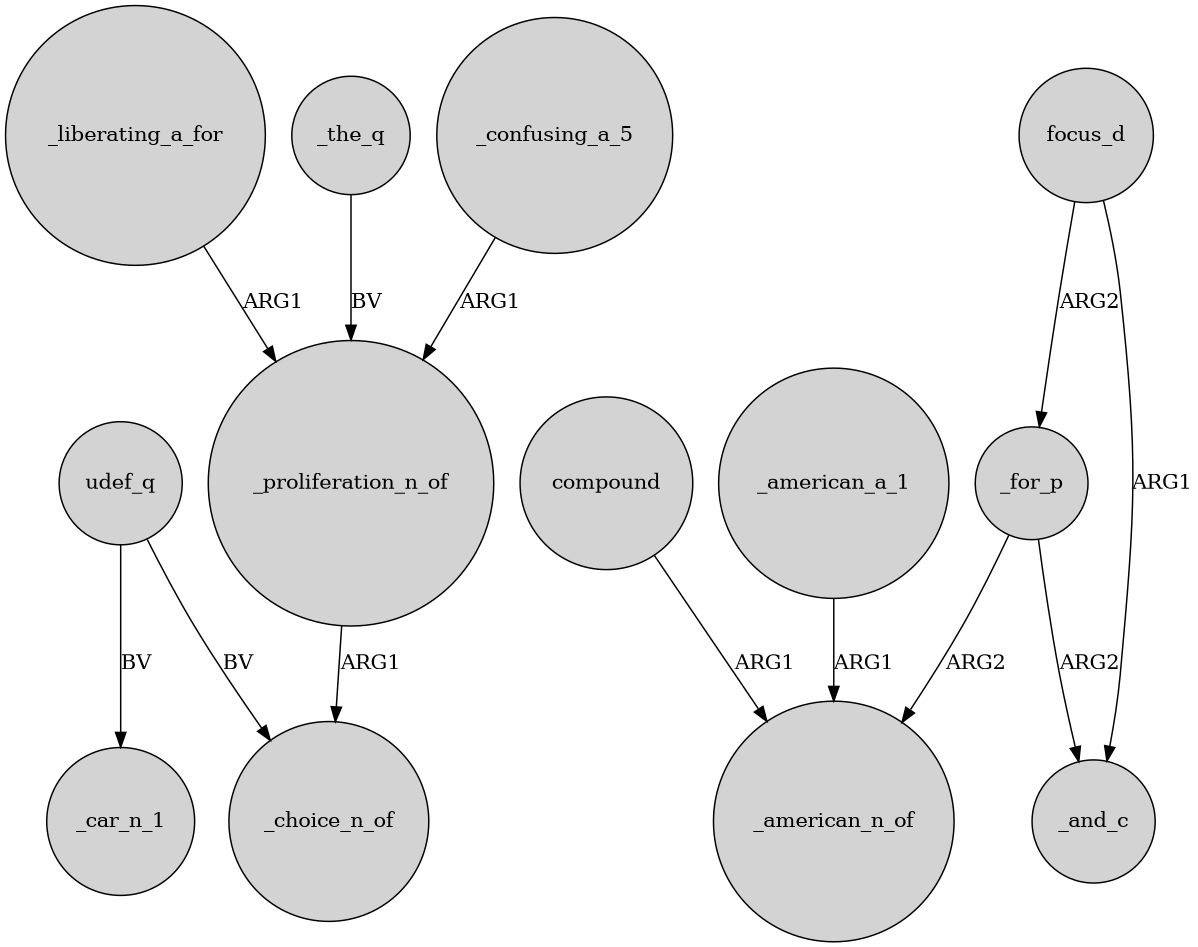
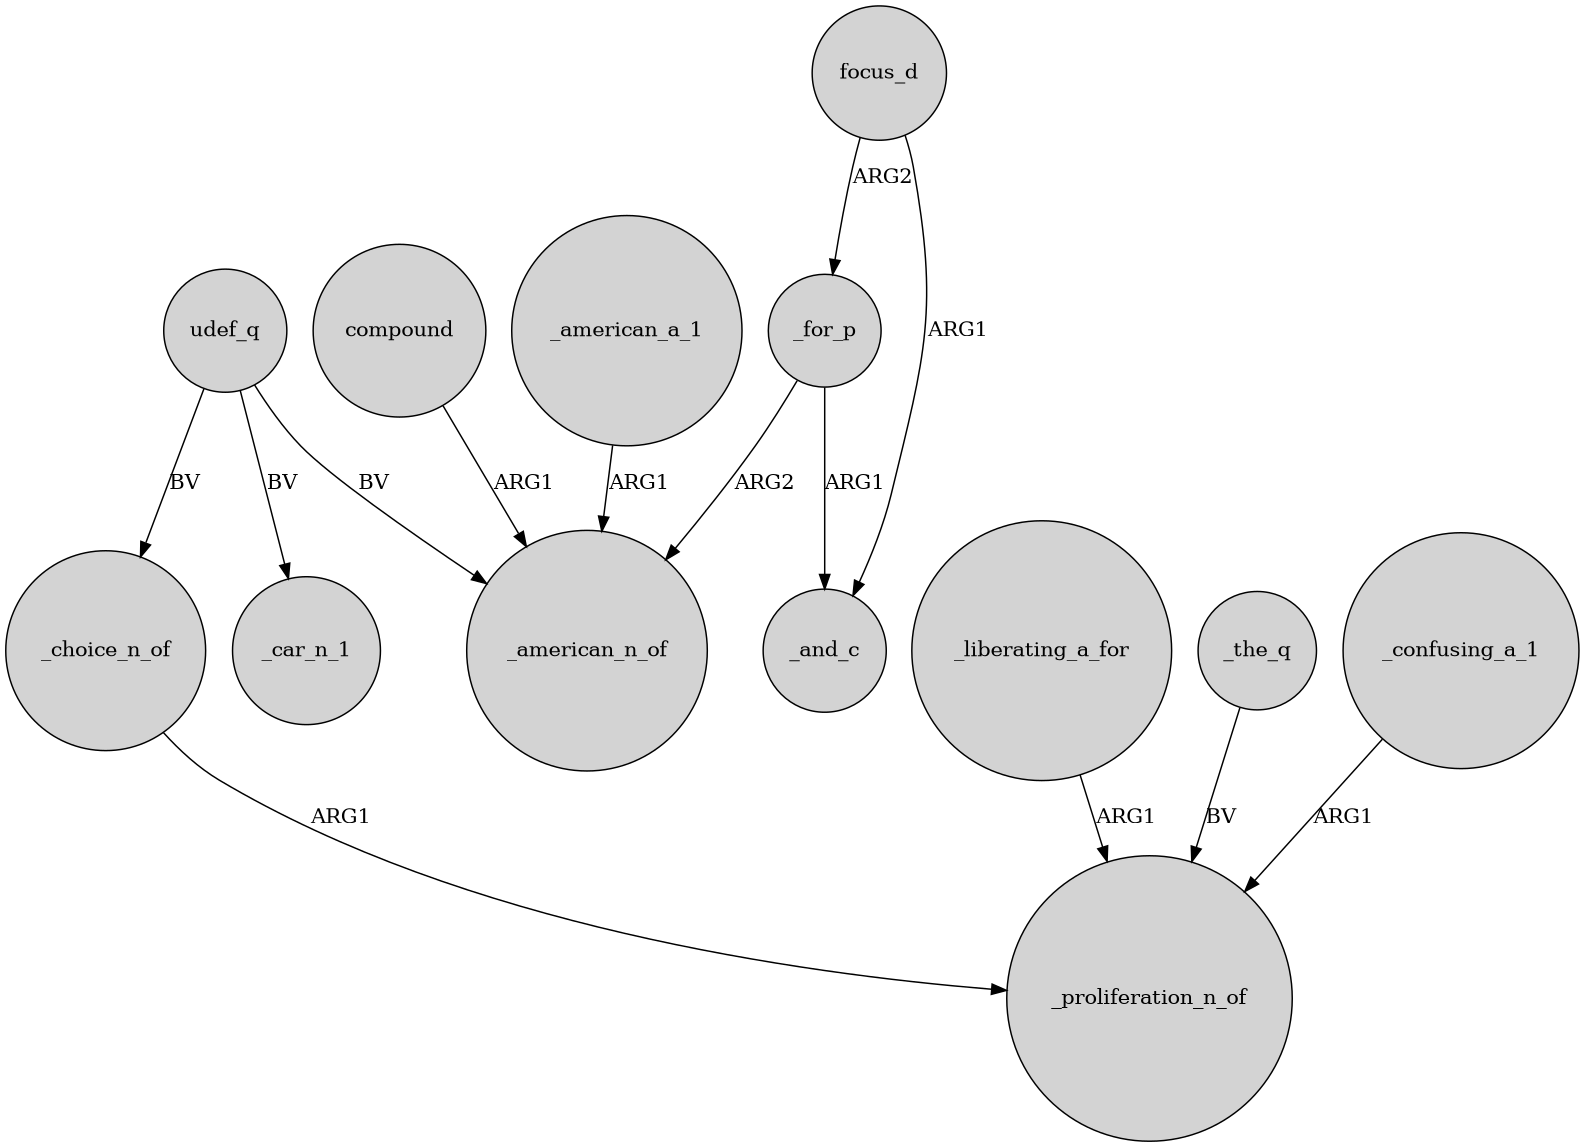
(555, 135) -> (1461, 651)
none -> (354, 491)
(1090, 664) -> (855, 483)
(339, 666) -> (558, 916)
